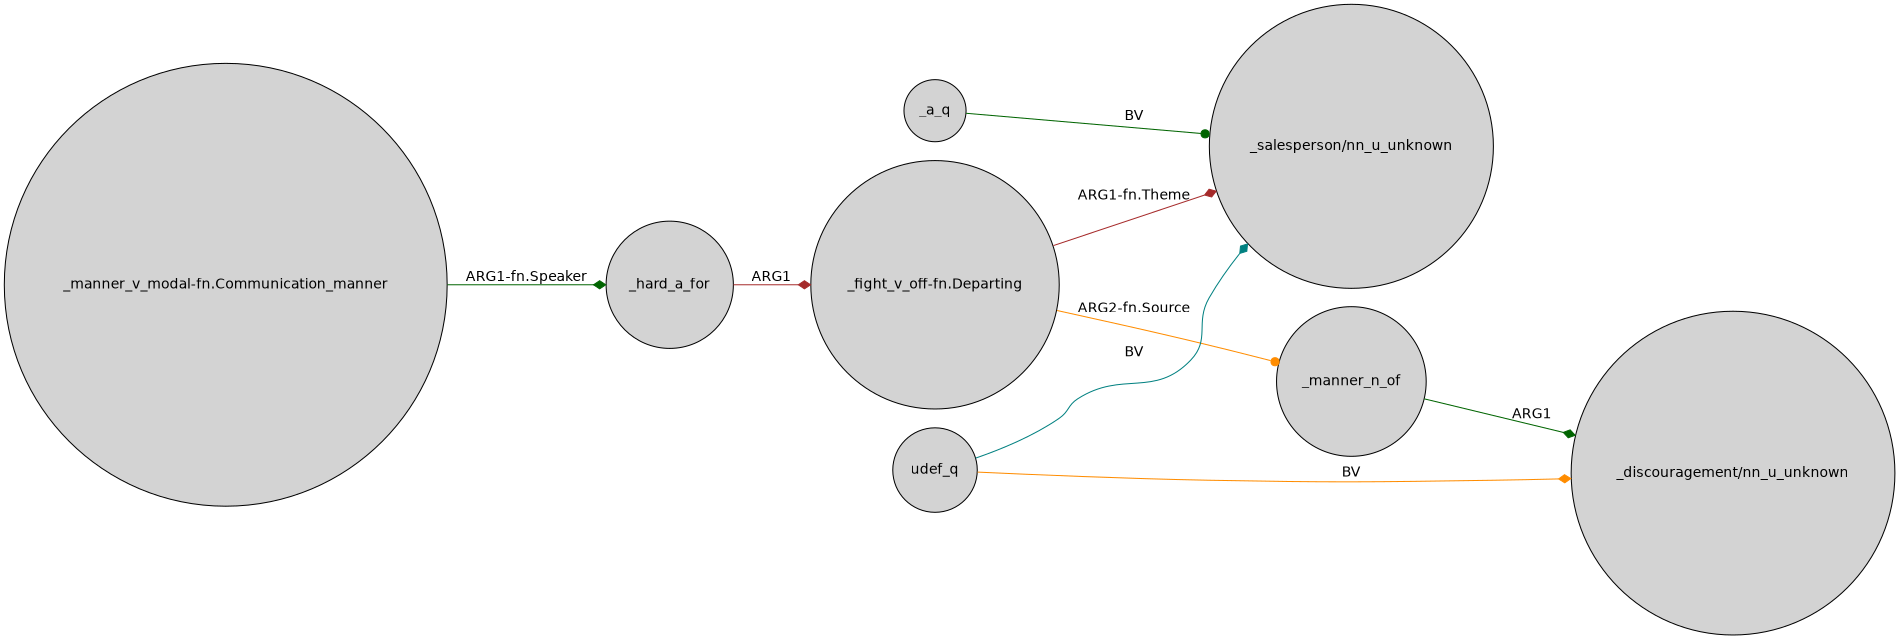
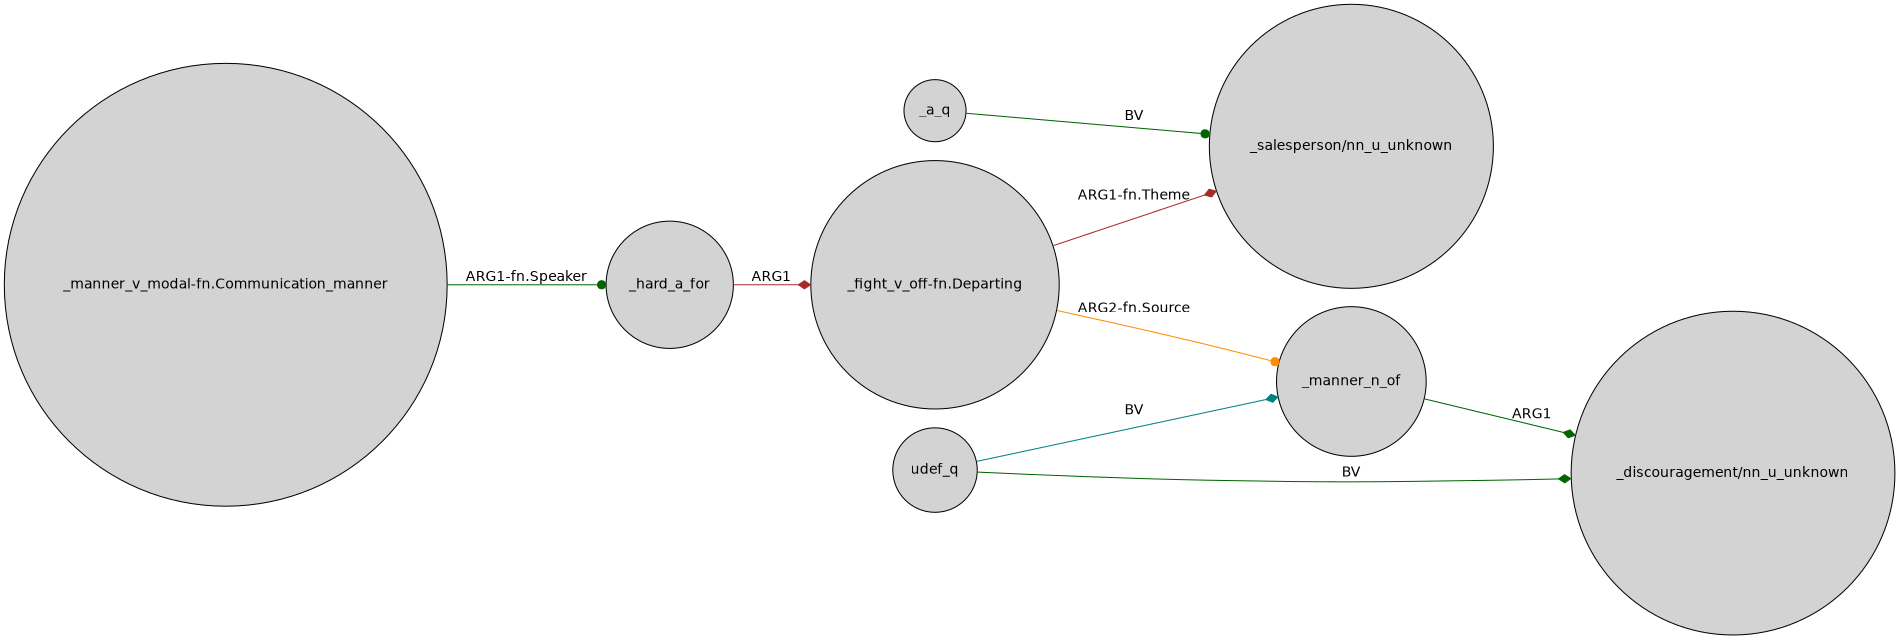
(522, 285) -> (522, 285)
(1136, 383) -> (1121, 430)
(1268, 481) -> (1268, 481)
